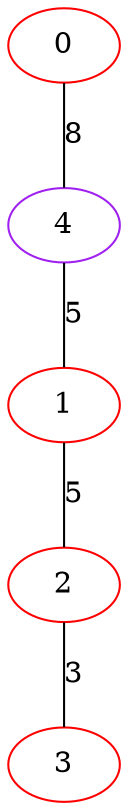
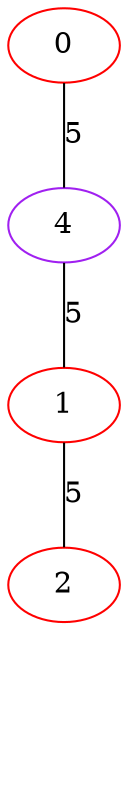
(74, 135) -> (74, 135)
(64, 765) -> none
